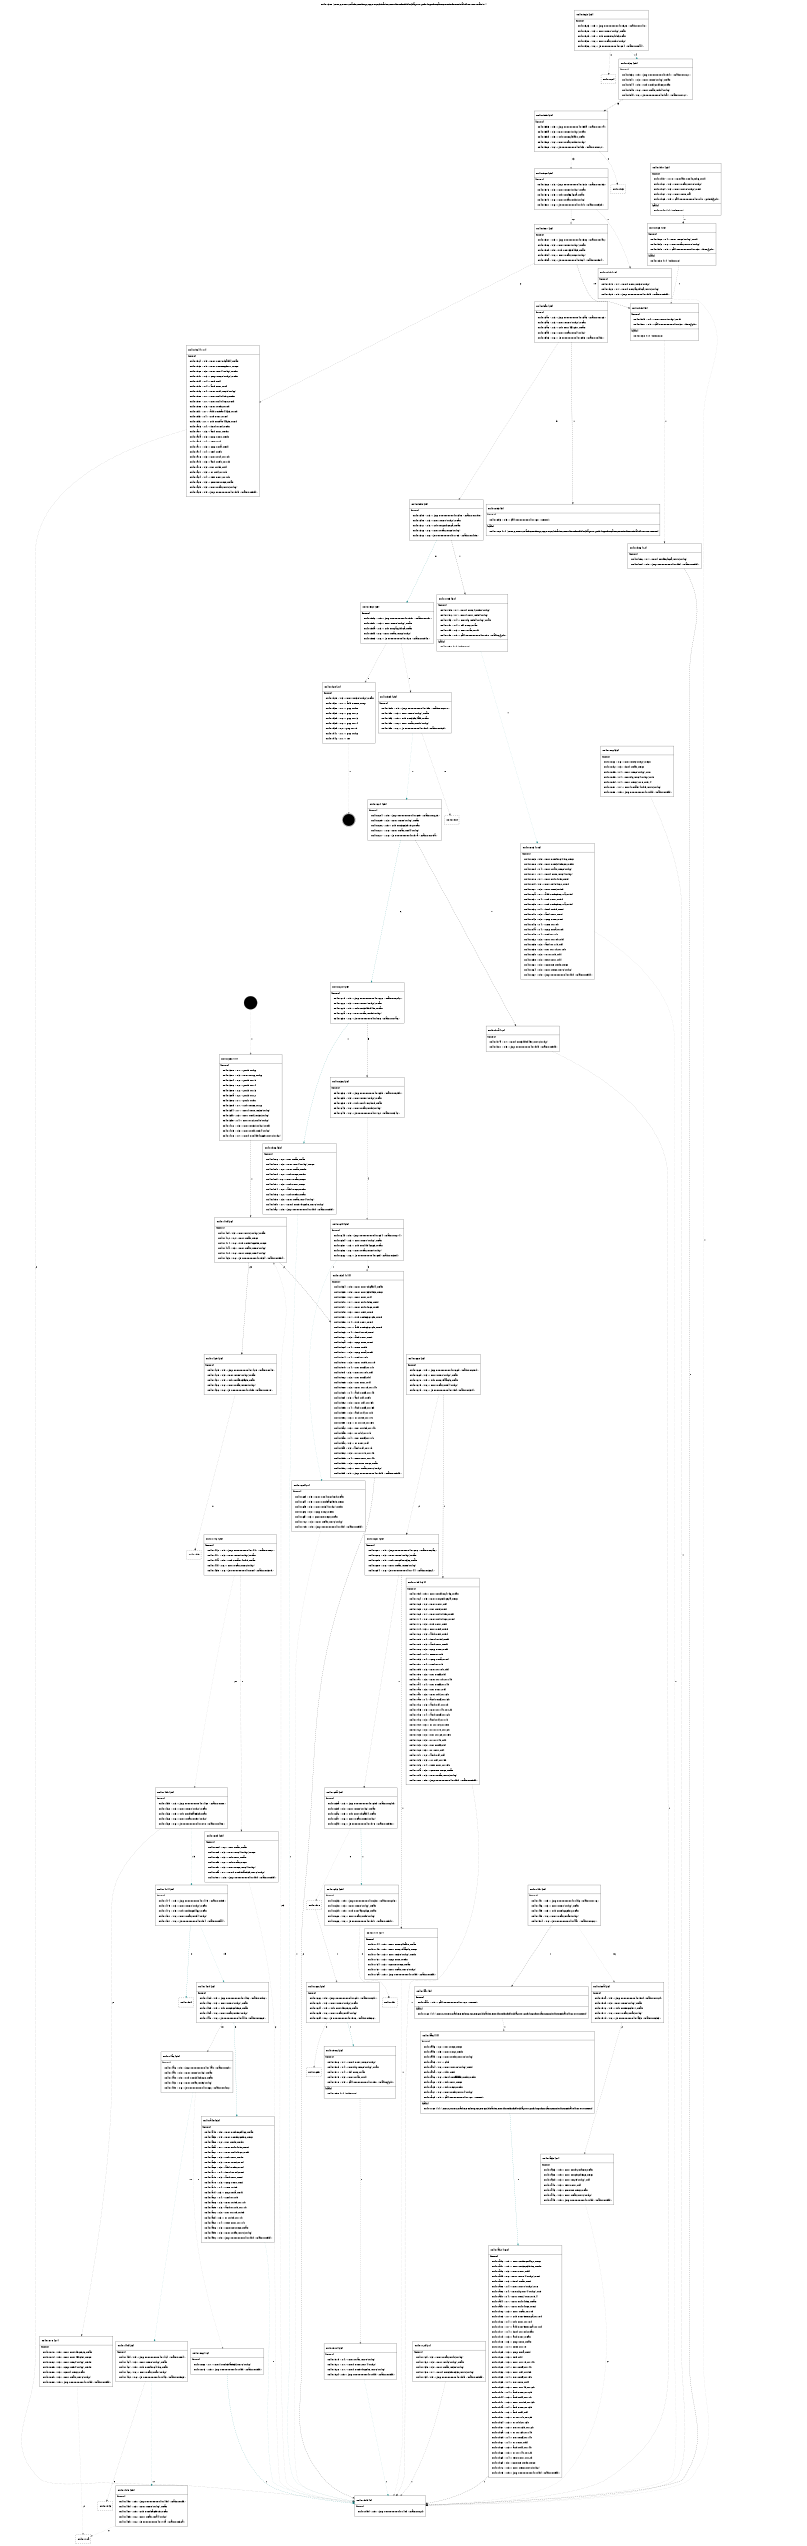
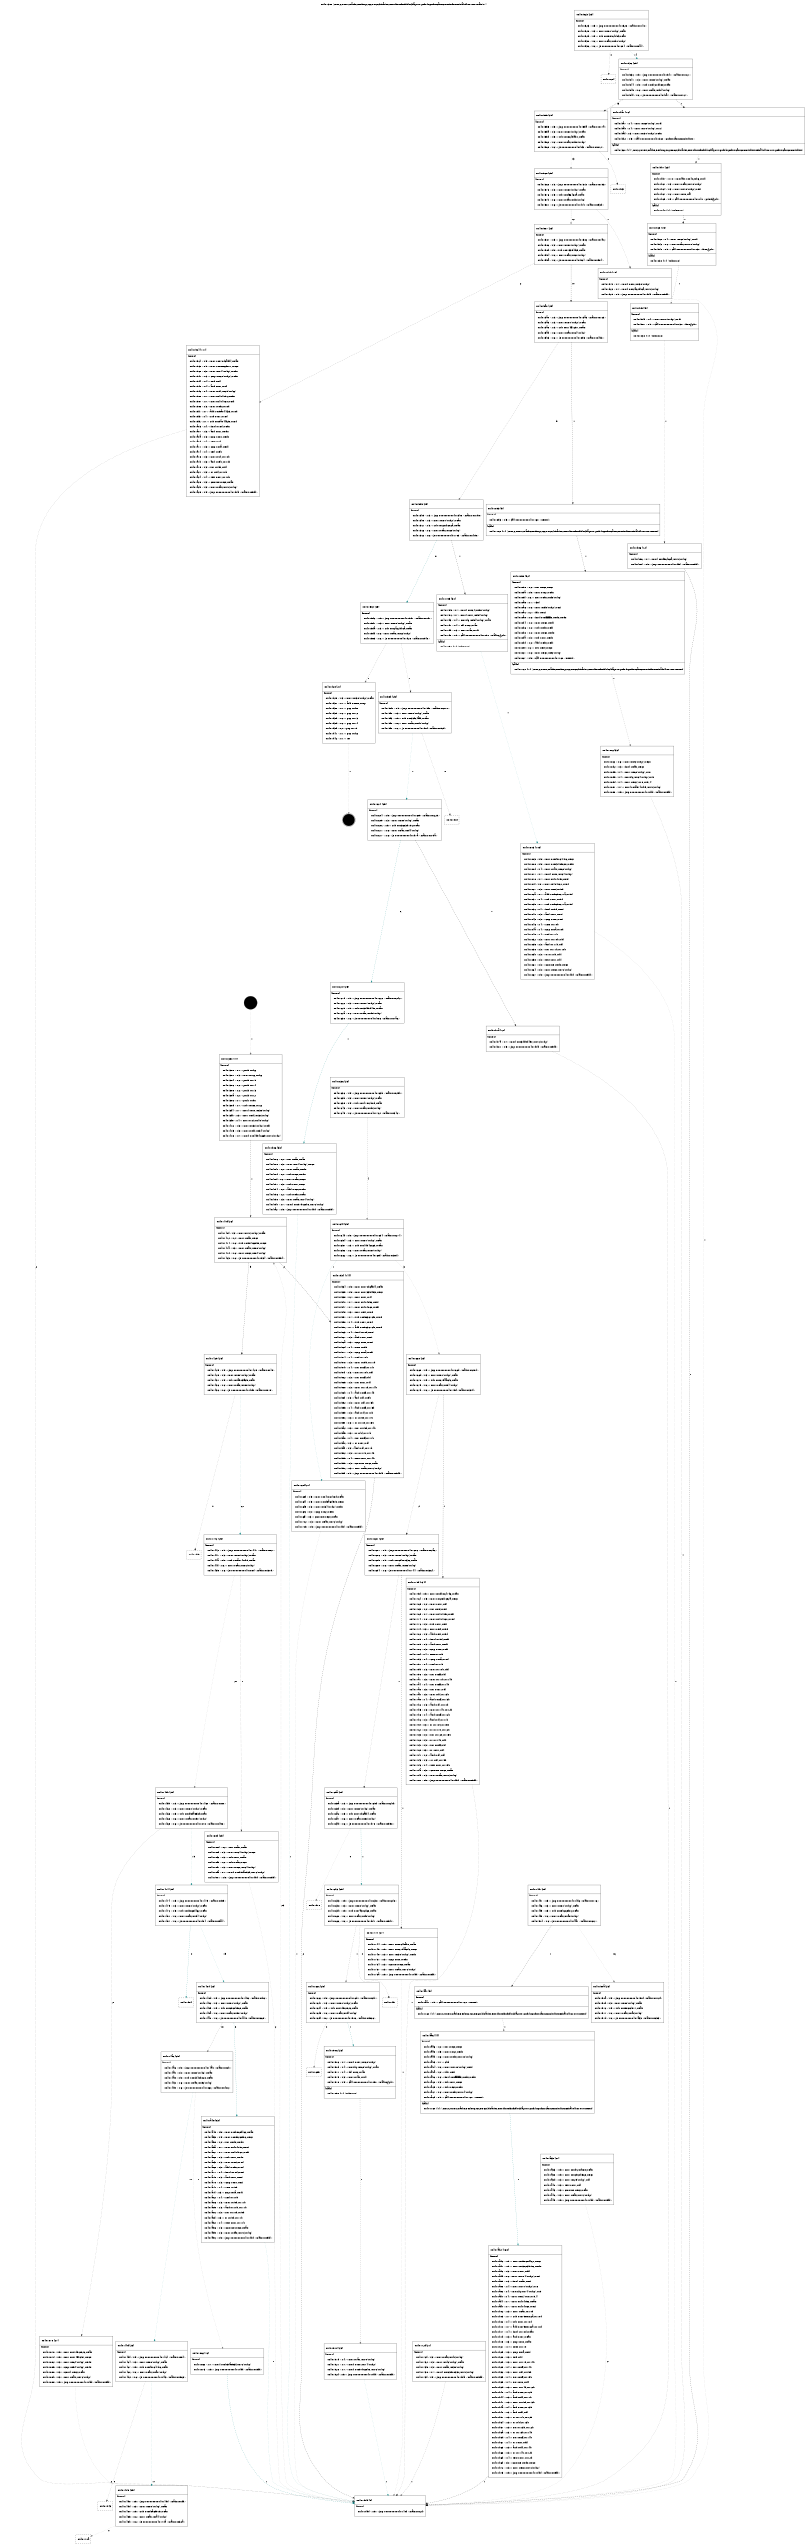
none -> (708, 131)
(593, 298) -> (571, 282)
none -> (598, 623)
(367, 1049) -> none
(367, 1265) -> (423, 1303)
(251, 1267) -> (251, 1267)
none -> (240, 1464)
(326, 1945) -> (351, 1953)
(603, 2087) -> none
(80, 2460) -> (153, 2485)
